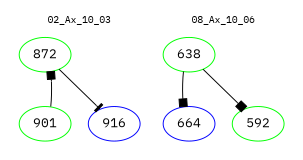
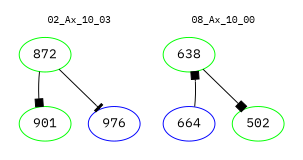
(224, 21) -> (224, 21)
(183, 84) -> (195, 94)
(52, 94) -> (39, 84)
(114, 124) -> (114, 124)
(258, 124) -> (258, 124)
